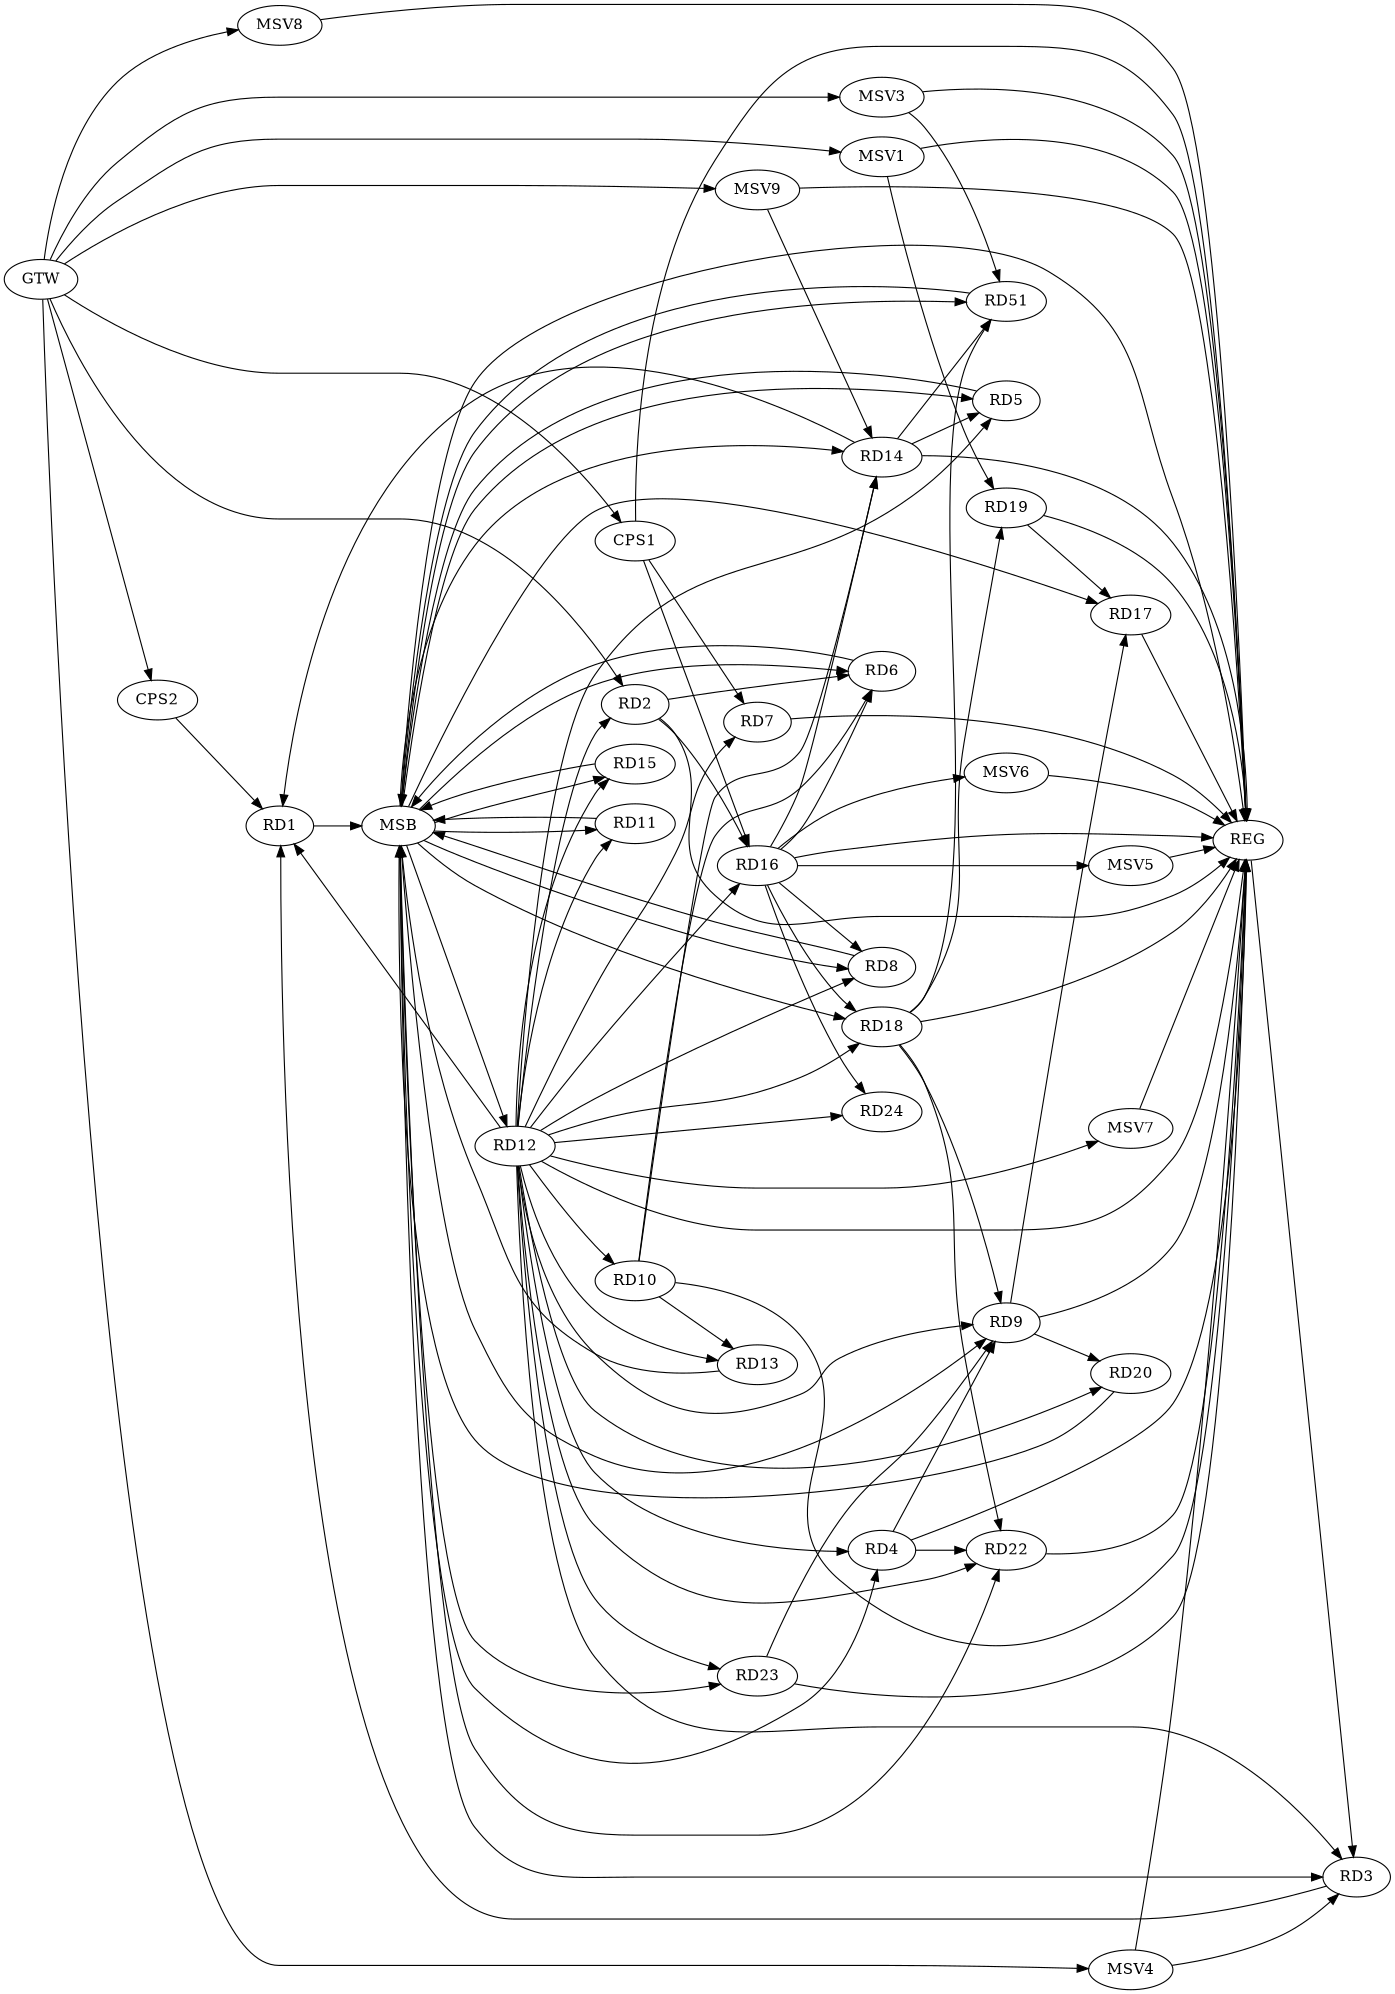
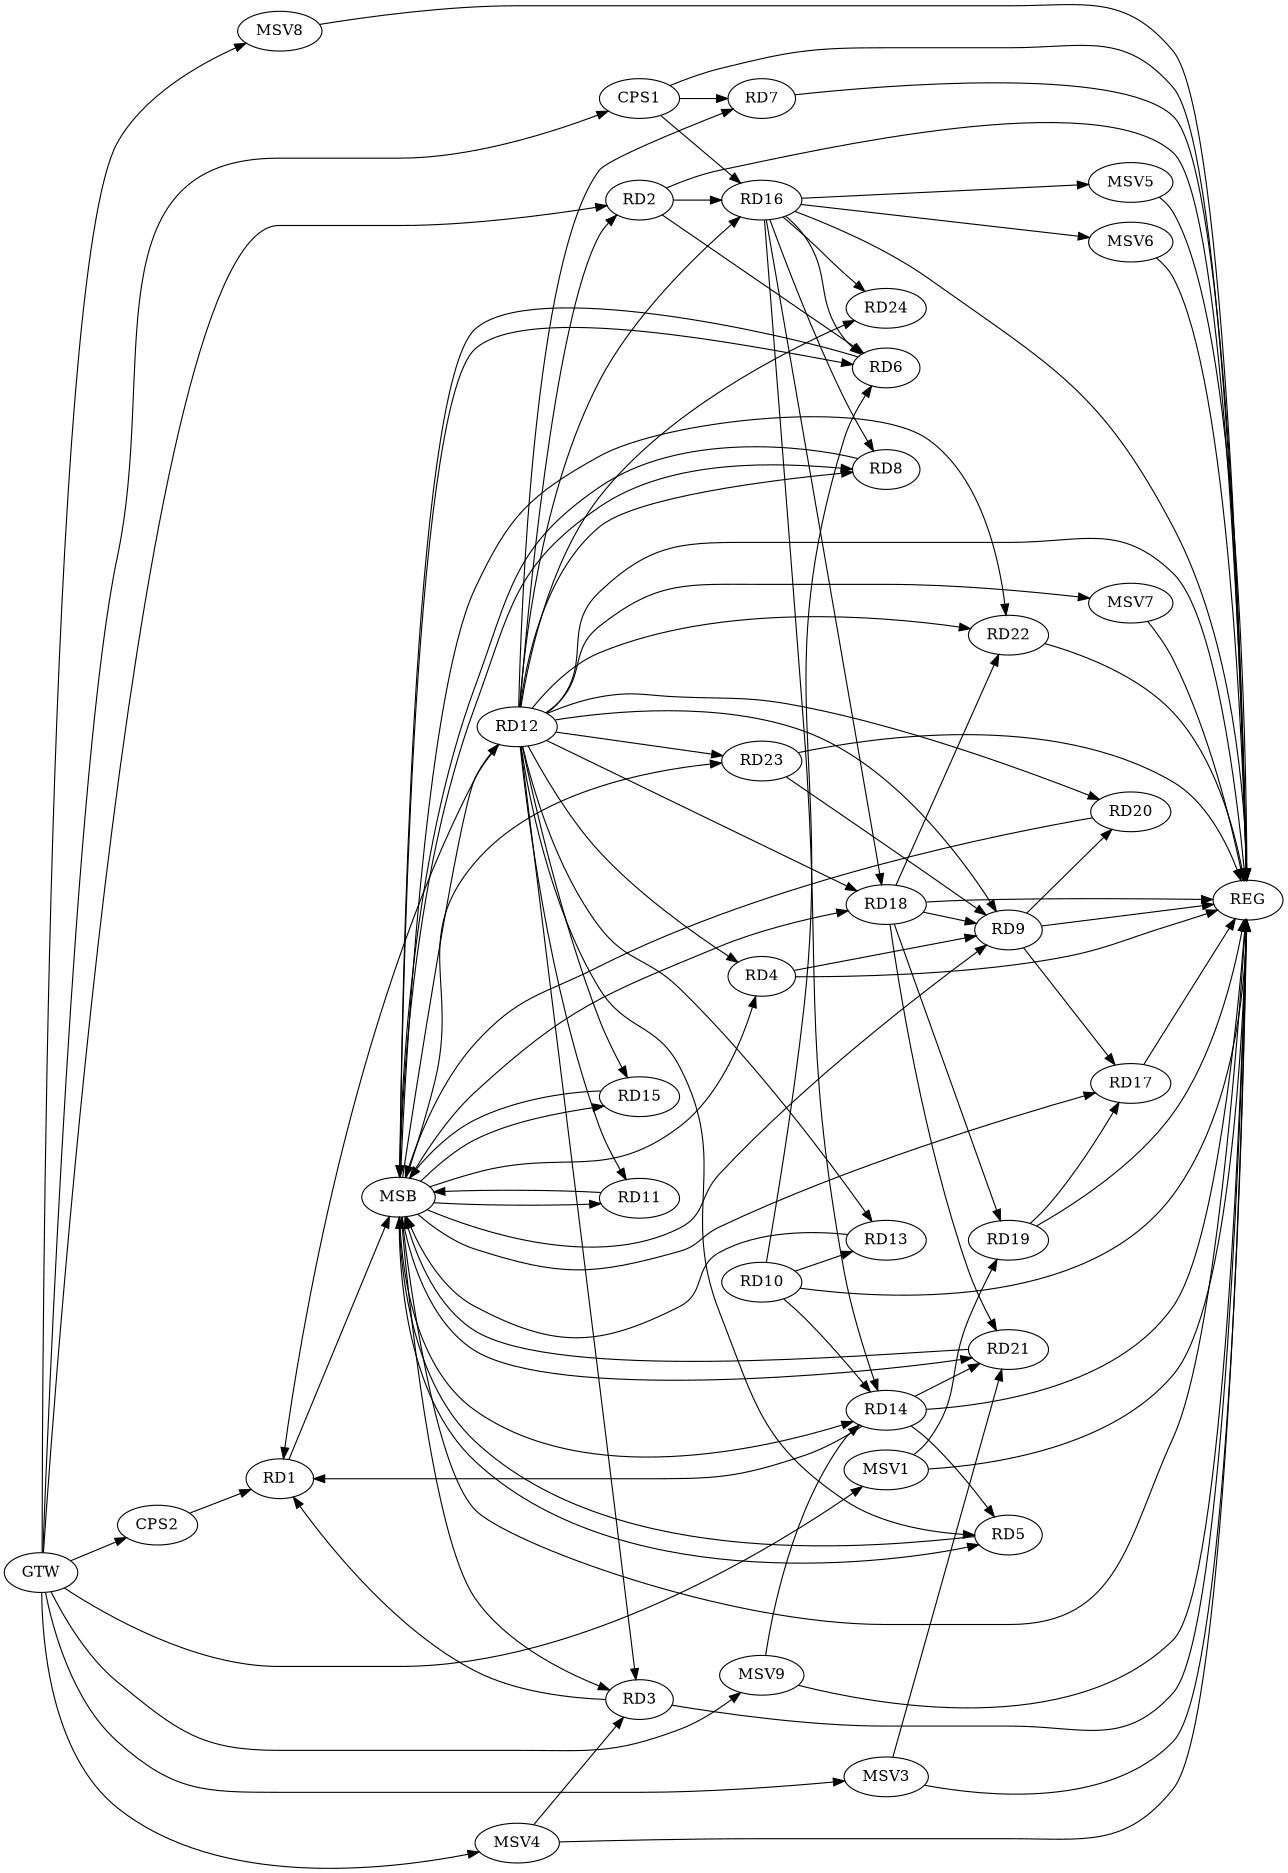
(1006, 301) -> (1008, 1350)
(566, 1212) -> none
(1302, 1353) -> (1206, 1571)
(935, 1550) -> none
